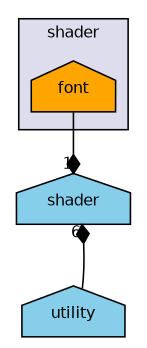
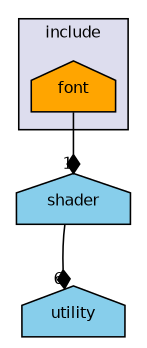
(73, 34) -> (73, 34)
(84, 266) -> (63, 247)
